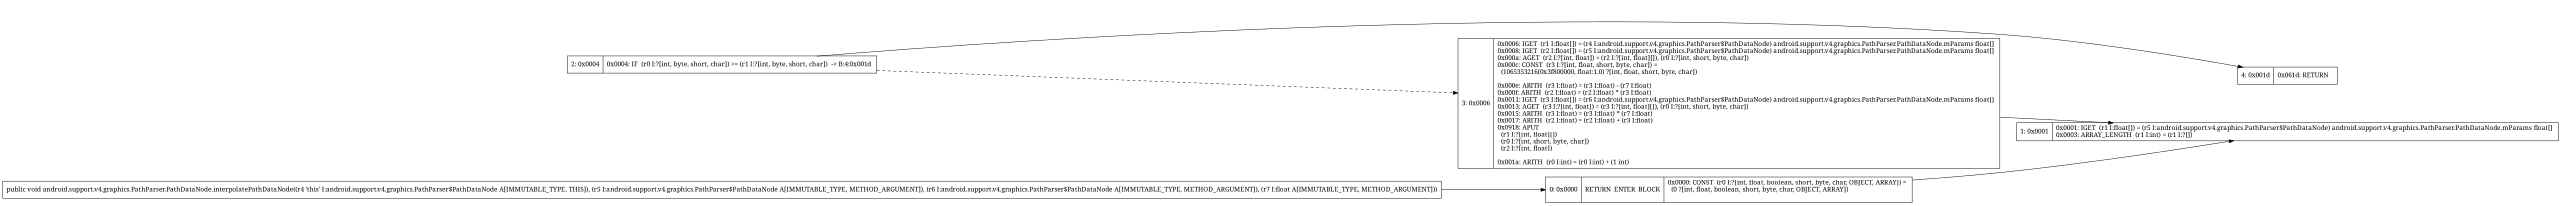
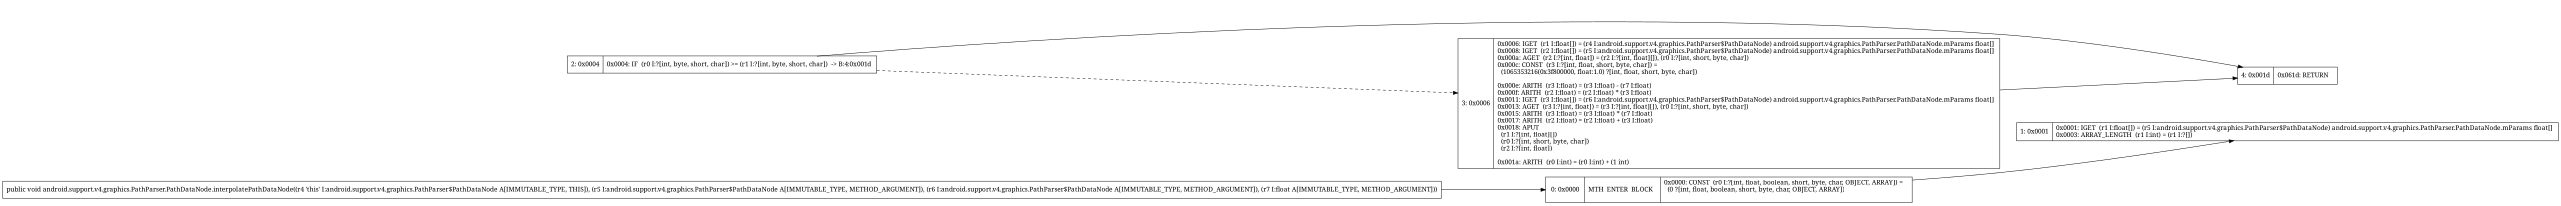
(2054, 120) -> (2116, 84)
(1520, 128) -> (1520, 128)
(1623, 190) -> (1621, 190)
